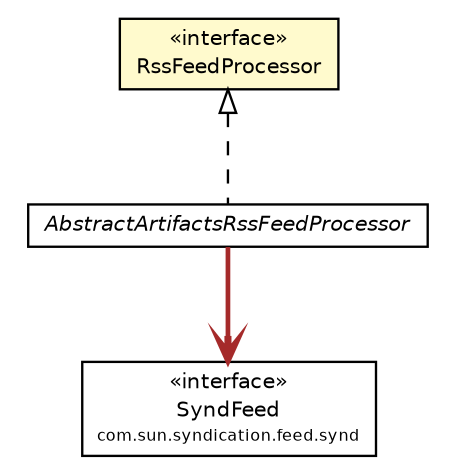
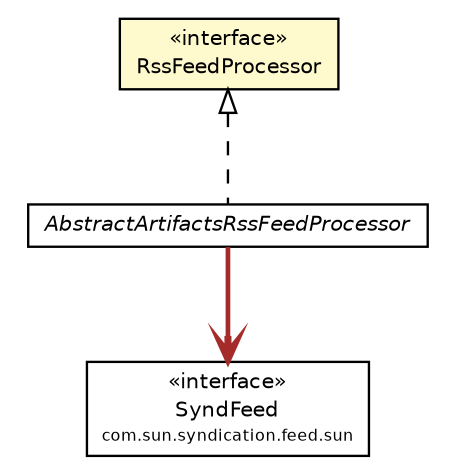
(229, 436) -> (228, 436)
